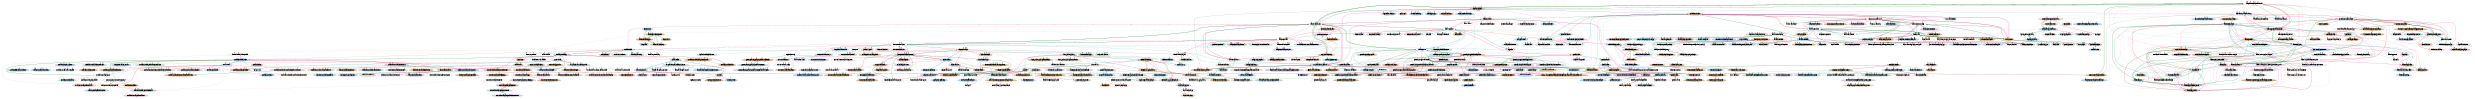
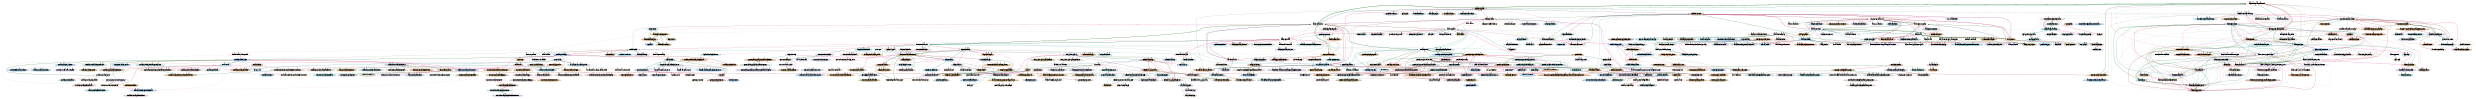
(641, 70) -> (642, 70)
(2296, 75) -> (2300, 75)
